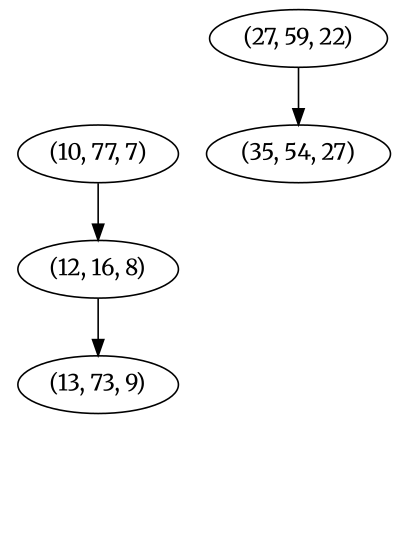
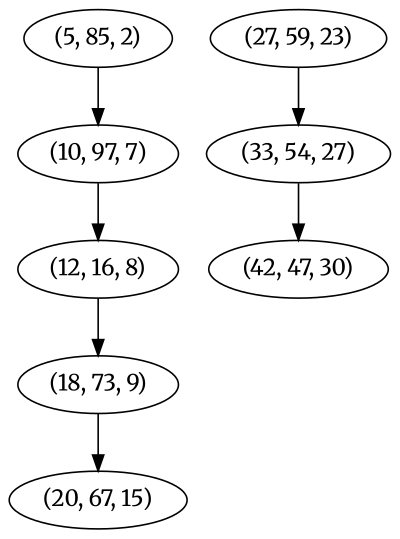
none -> (98, 38)
(299, 38) -> (299, 38)
(98, 154) -> (98, 154)
(299, 154) -> (299, 154)
none -> (299, 269)
(98, 385) -> (98, 385)
none -> (98, 500)
